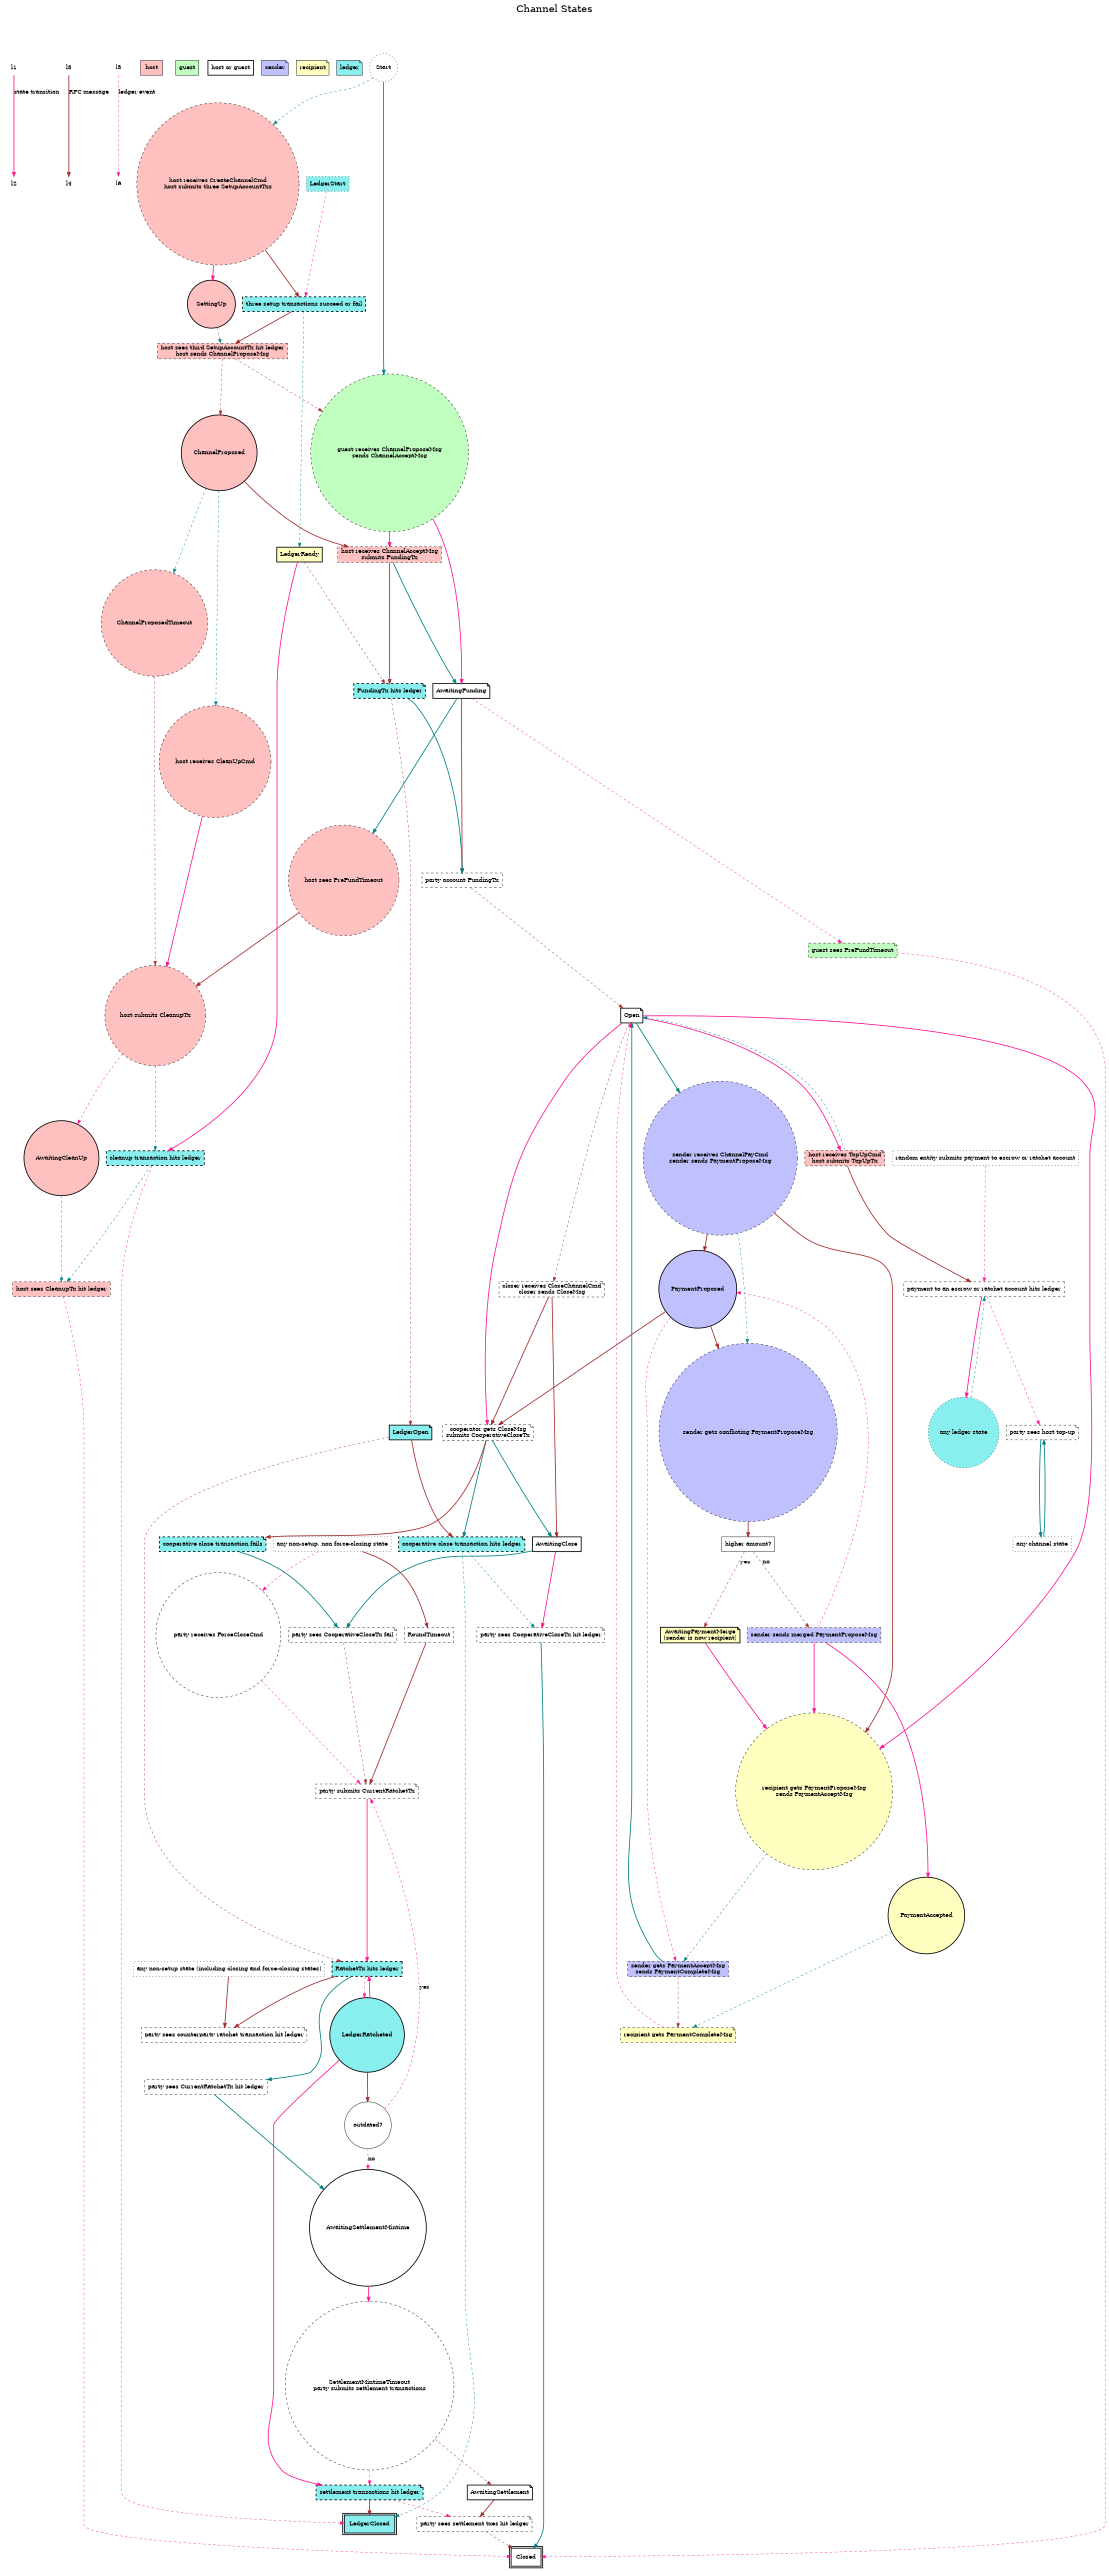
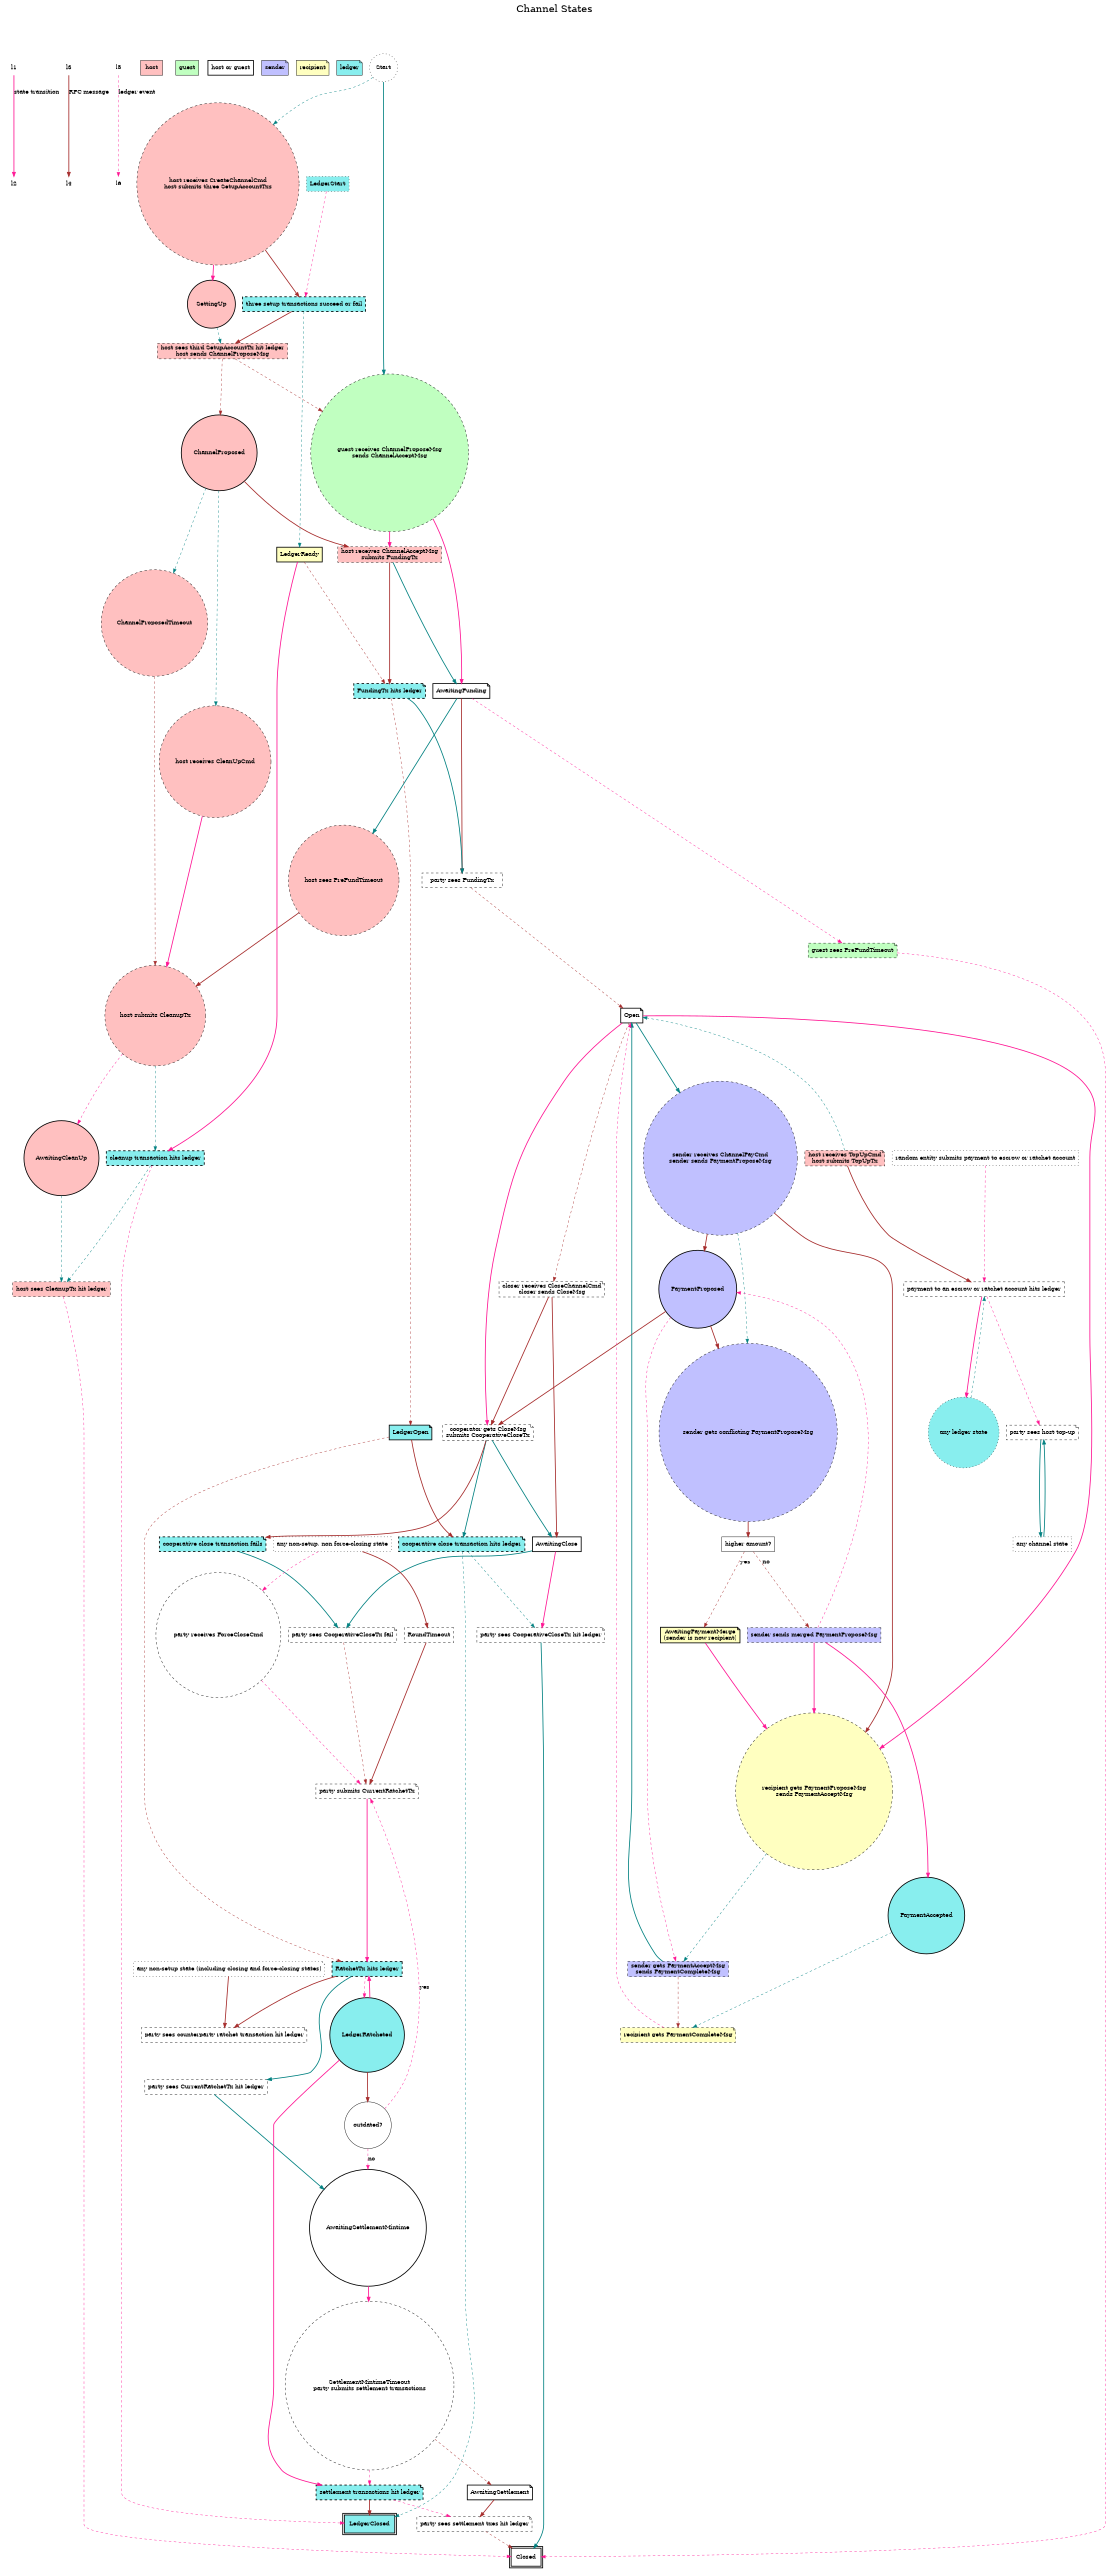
(462, 880) -> (462, 880)
(760, 1056) -> none
(926, 1916) -> (926, 1916)
